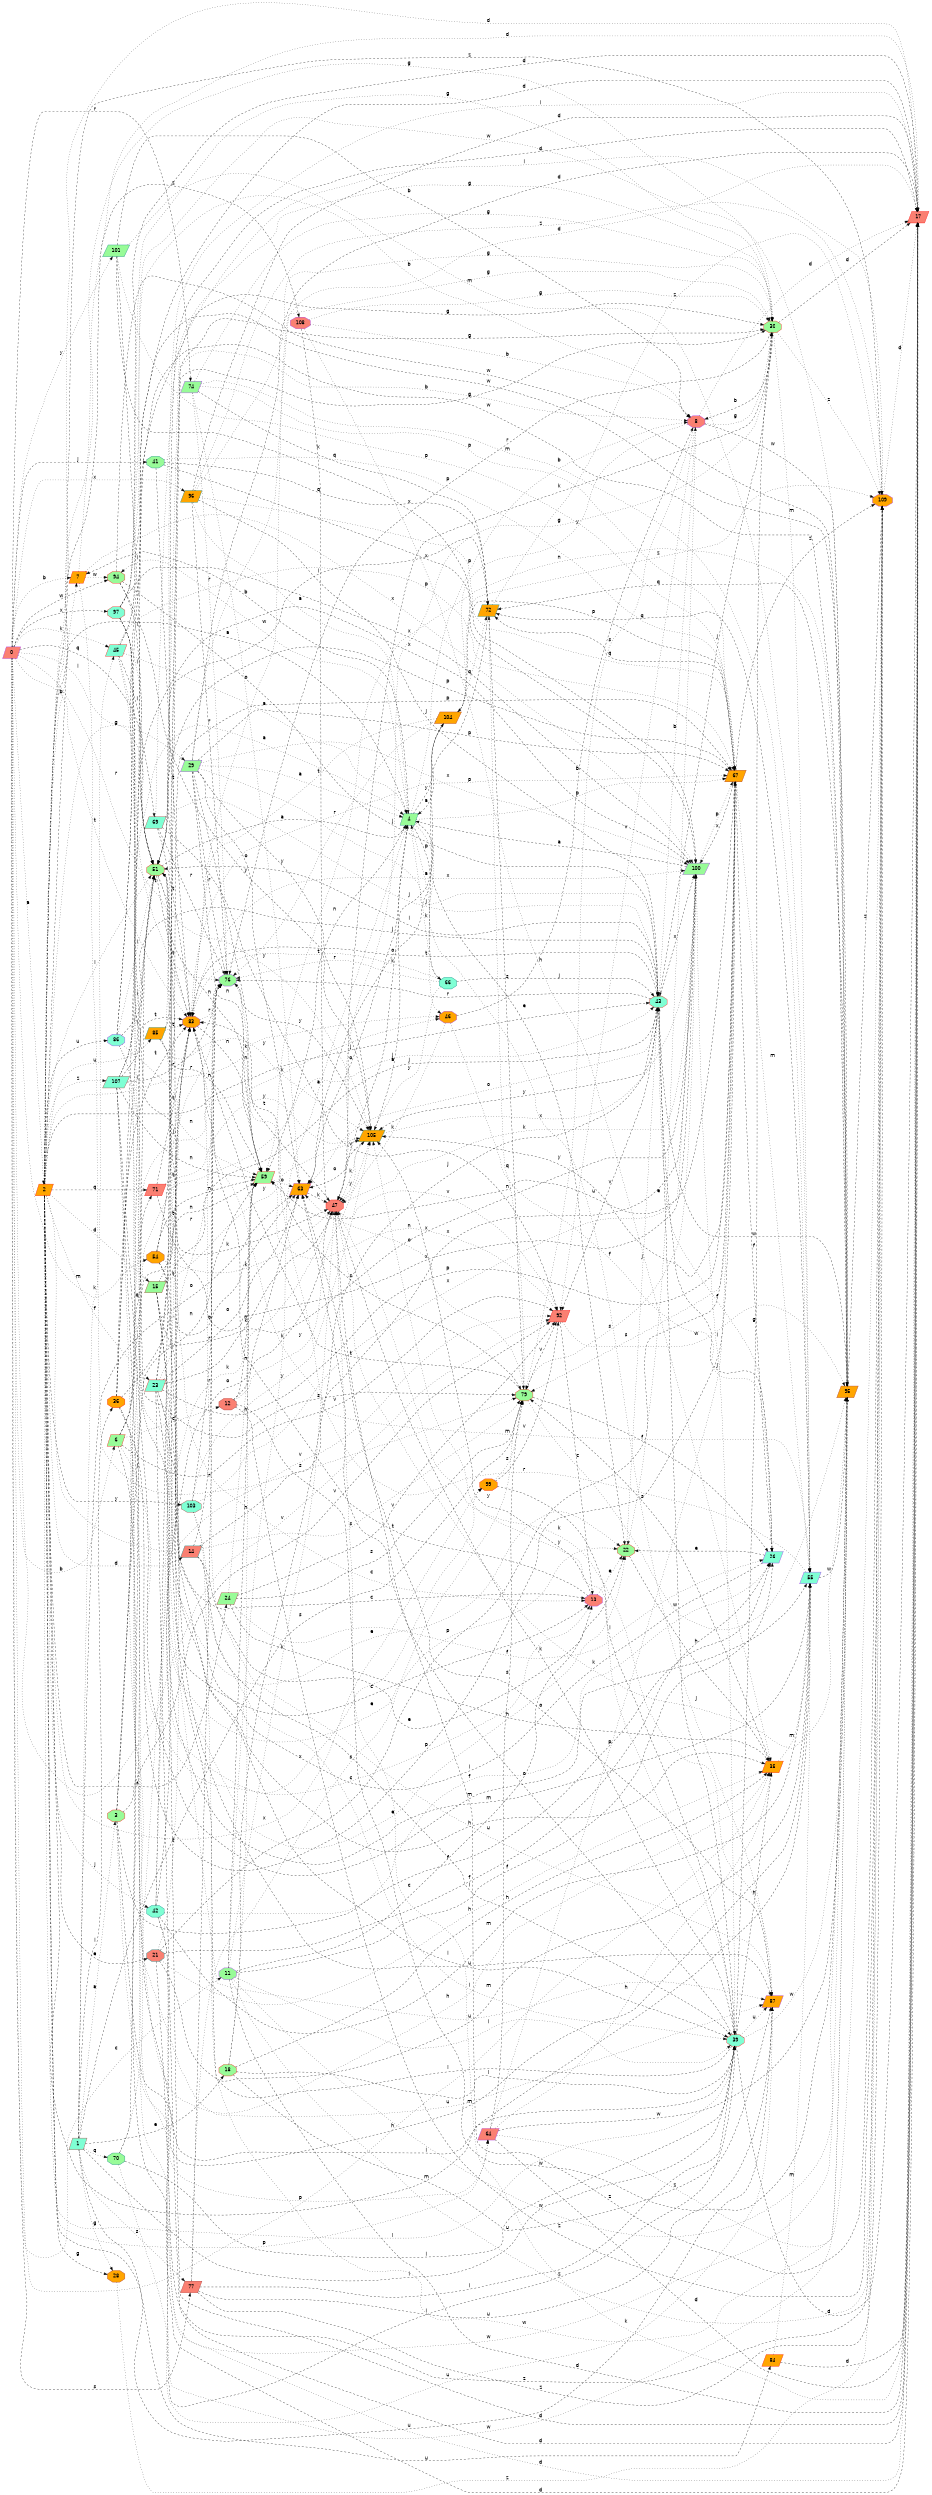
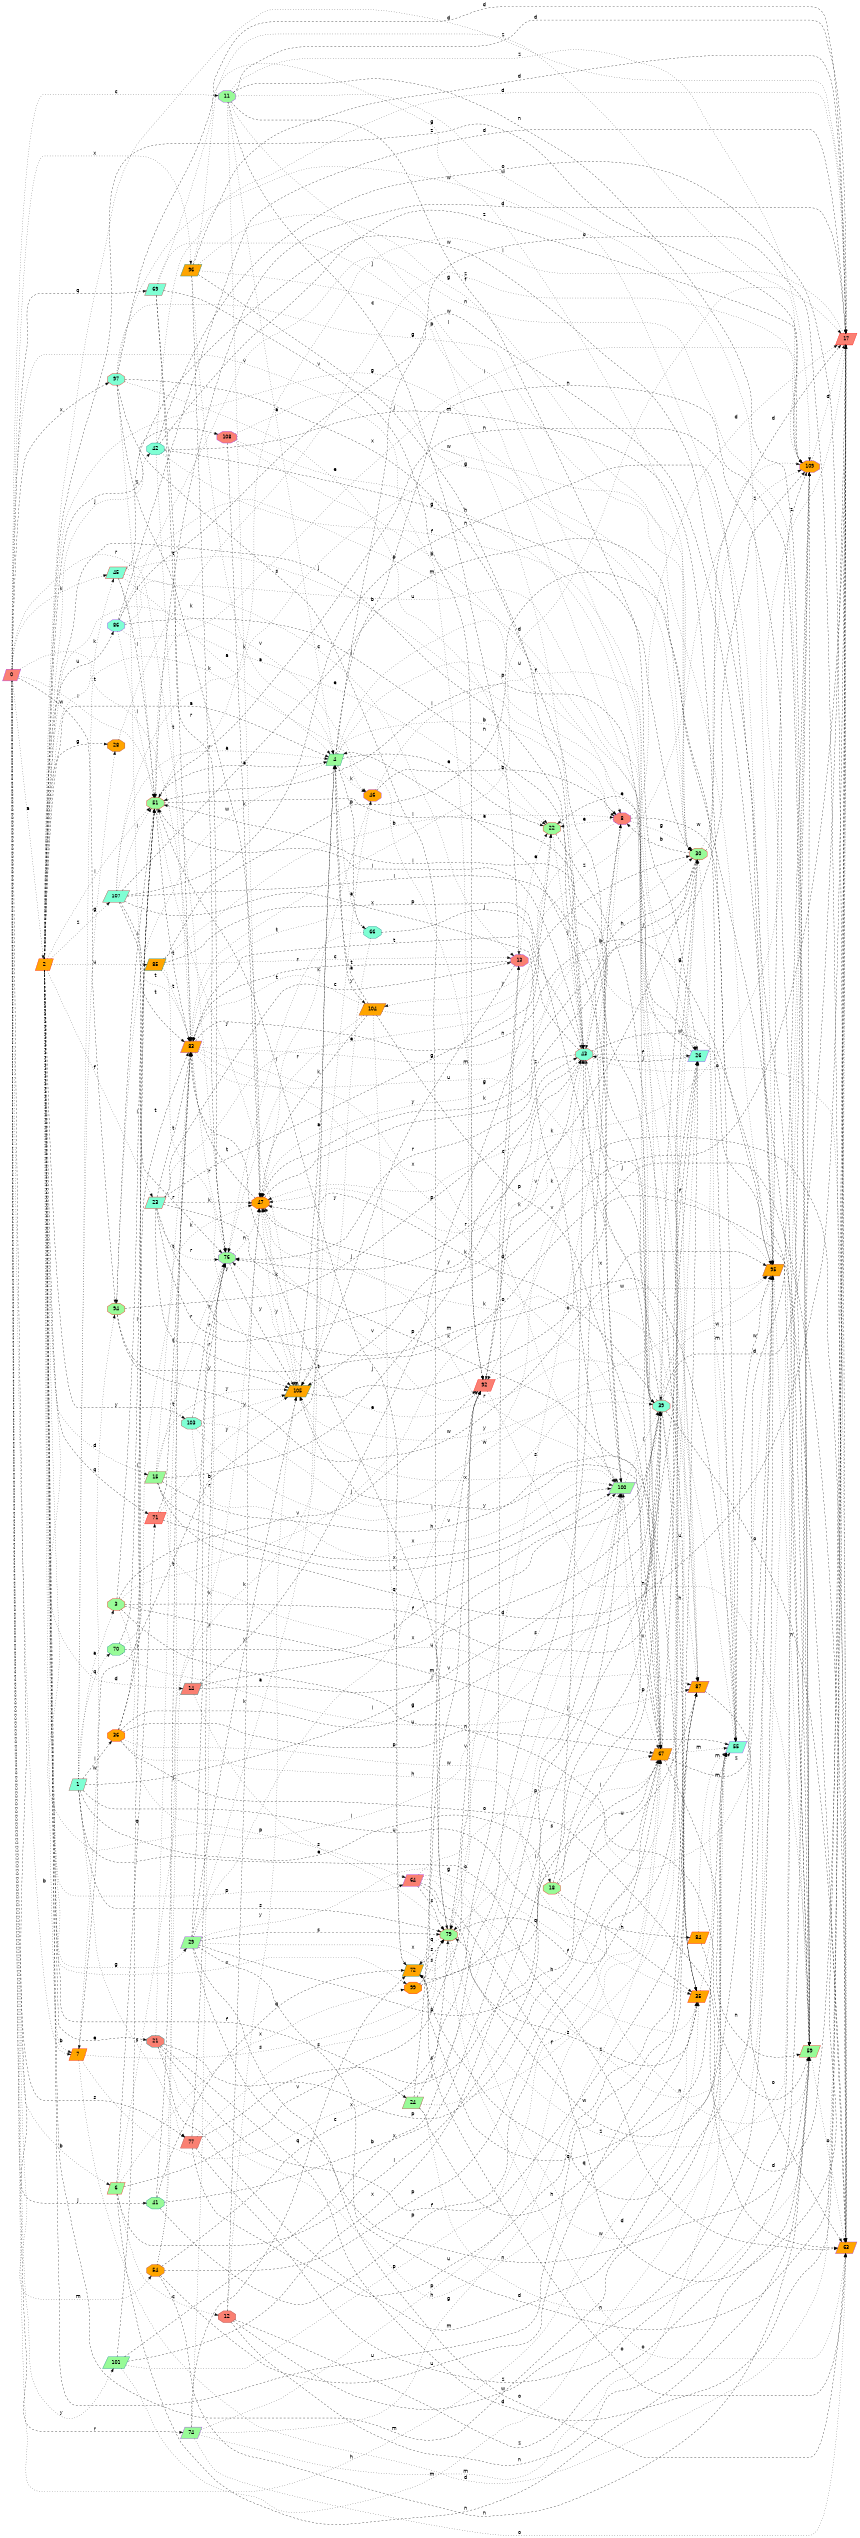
(514, 521) -> (507, 2162)
(191, 1022) -> (191, 1047)
(248, 1076) -> (249, 1235)
(335, 1206) -> (261, 1203)
